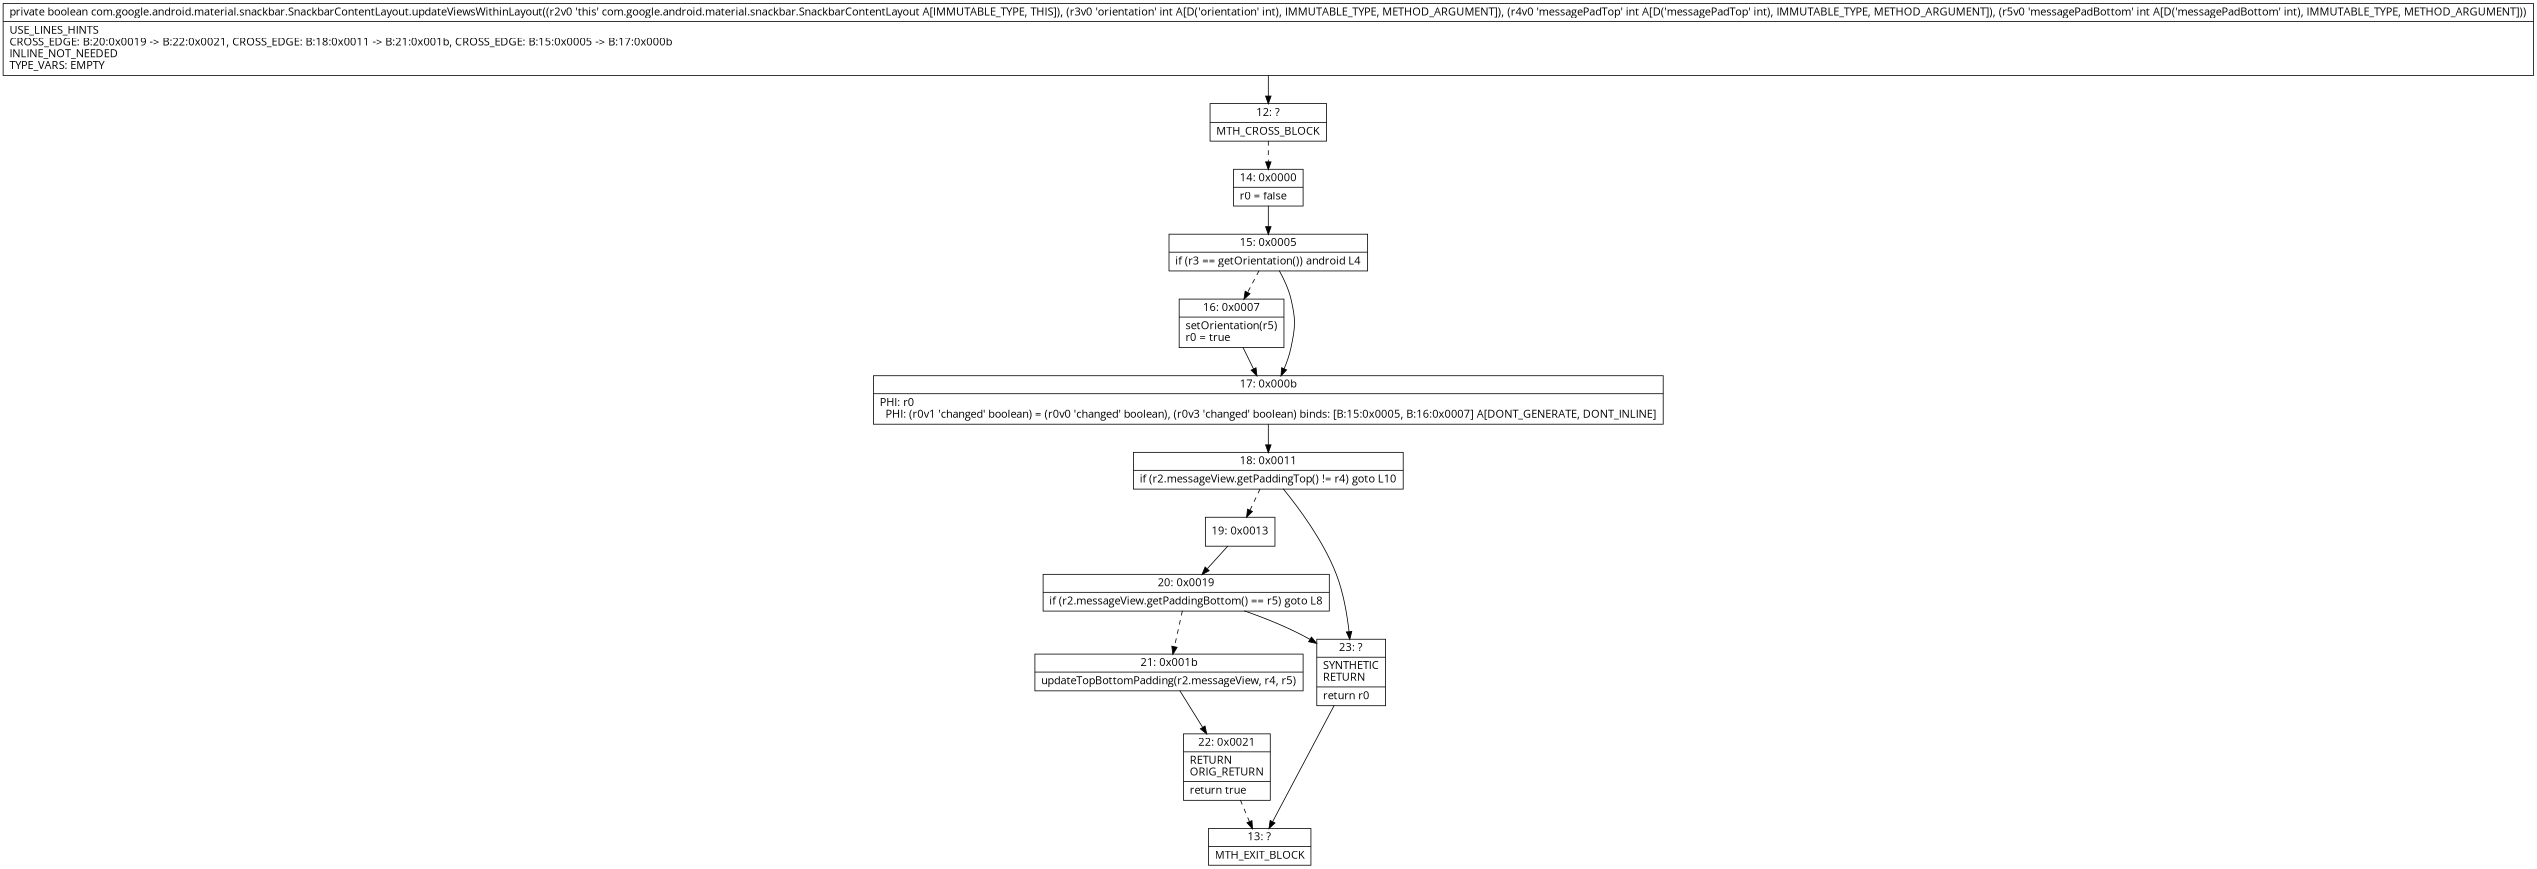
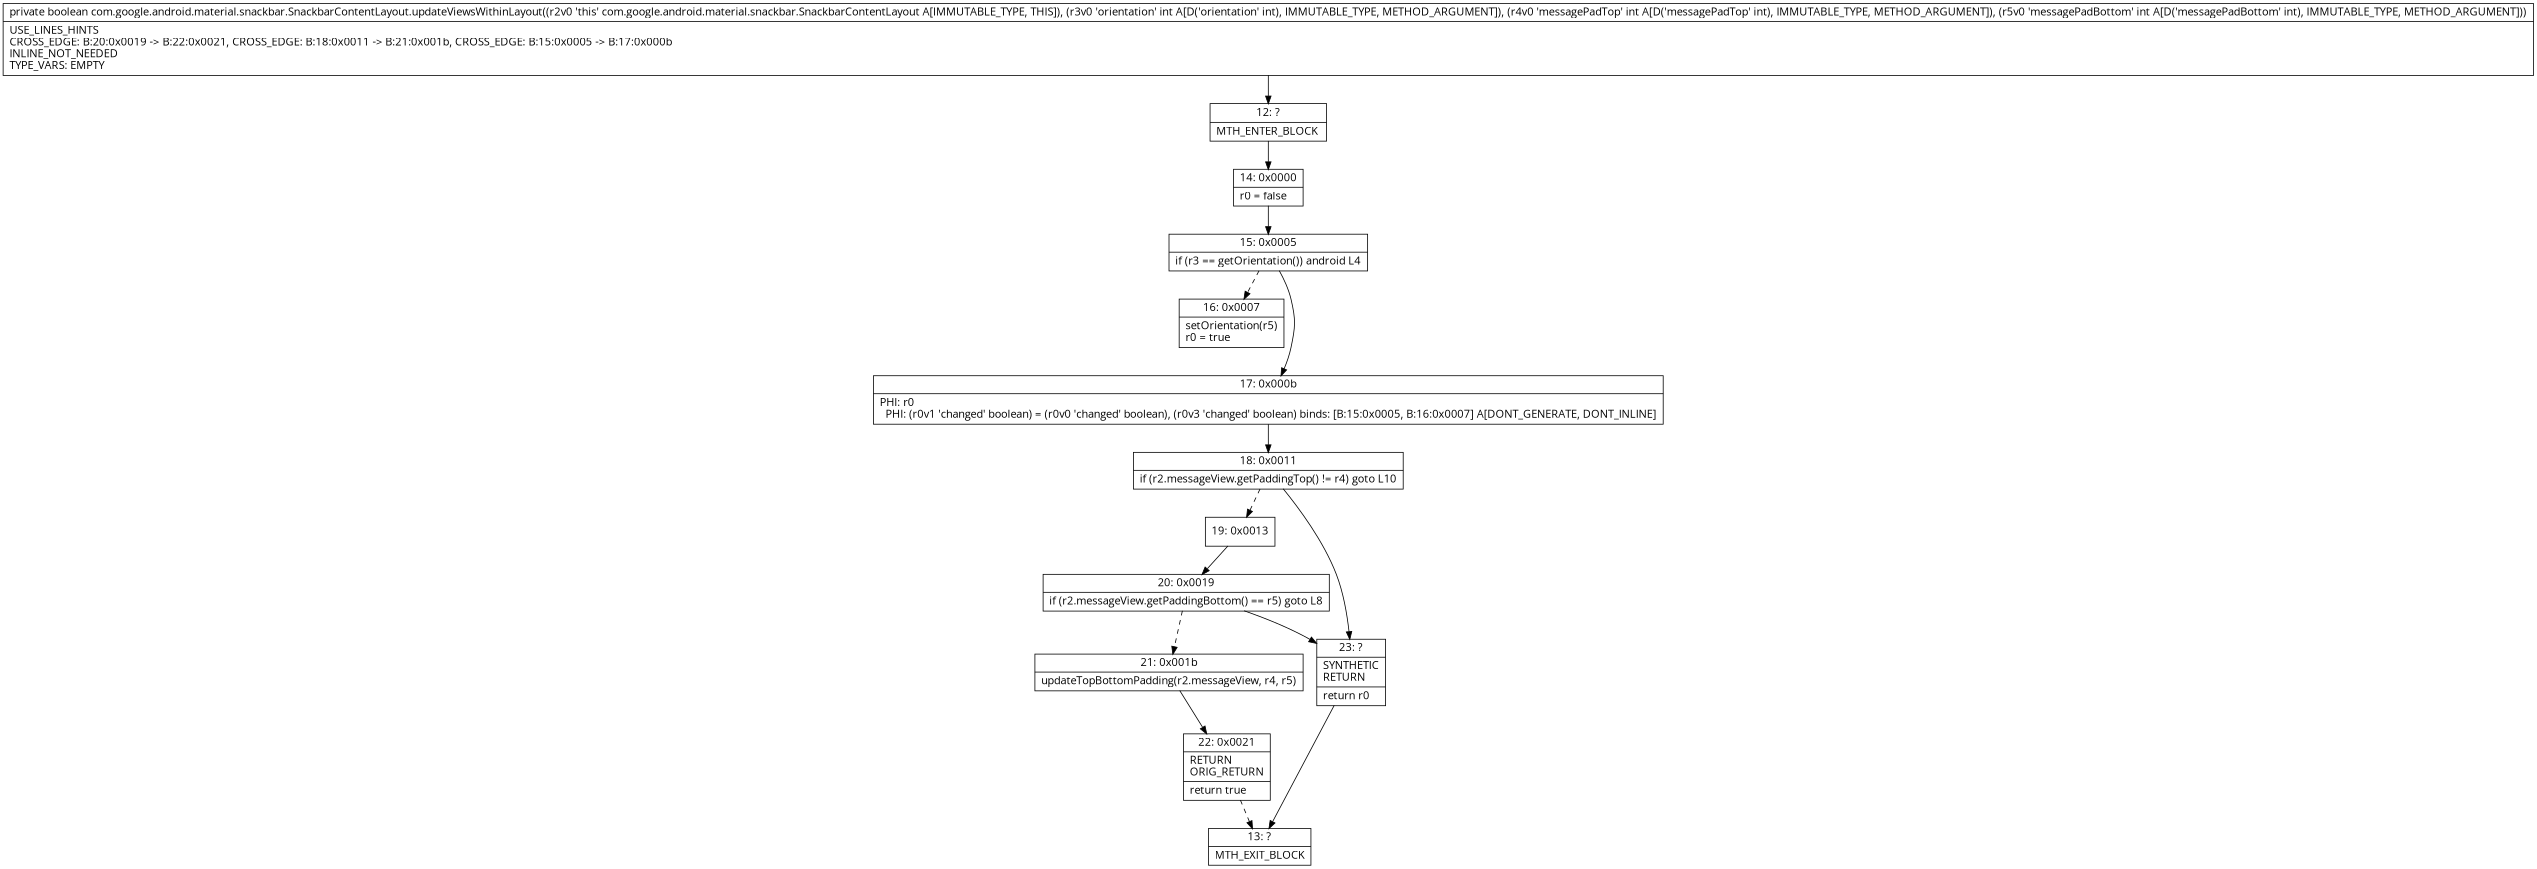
(1268, 131) -> (1267, 131)
(1268, 151) -> (1268, 151)
(1248, 358) -> none
